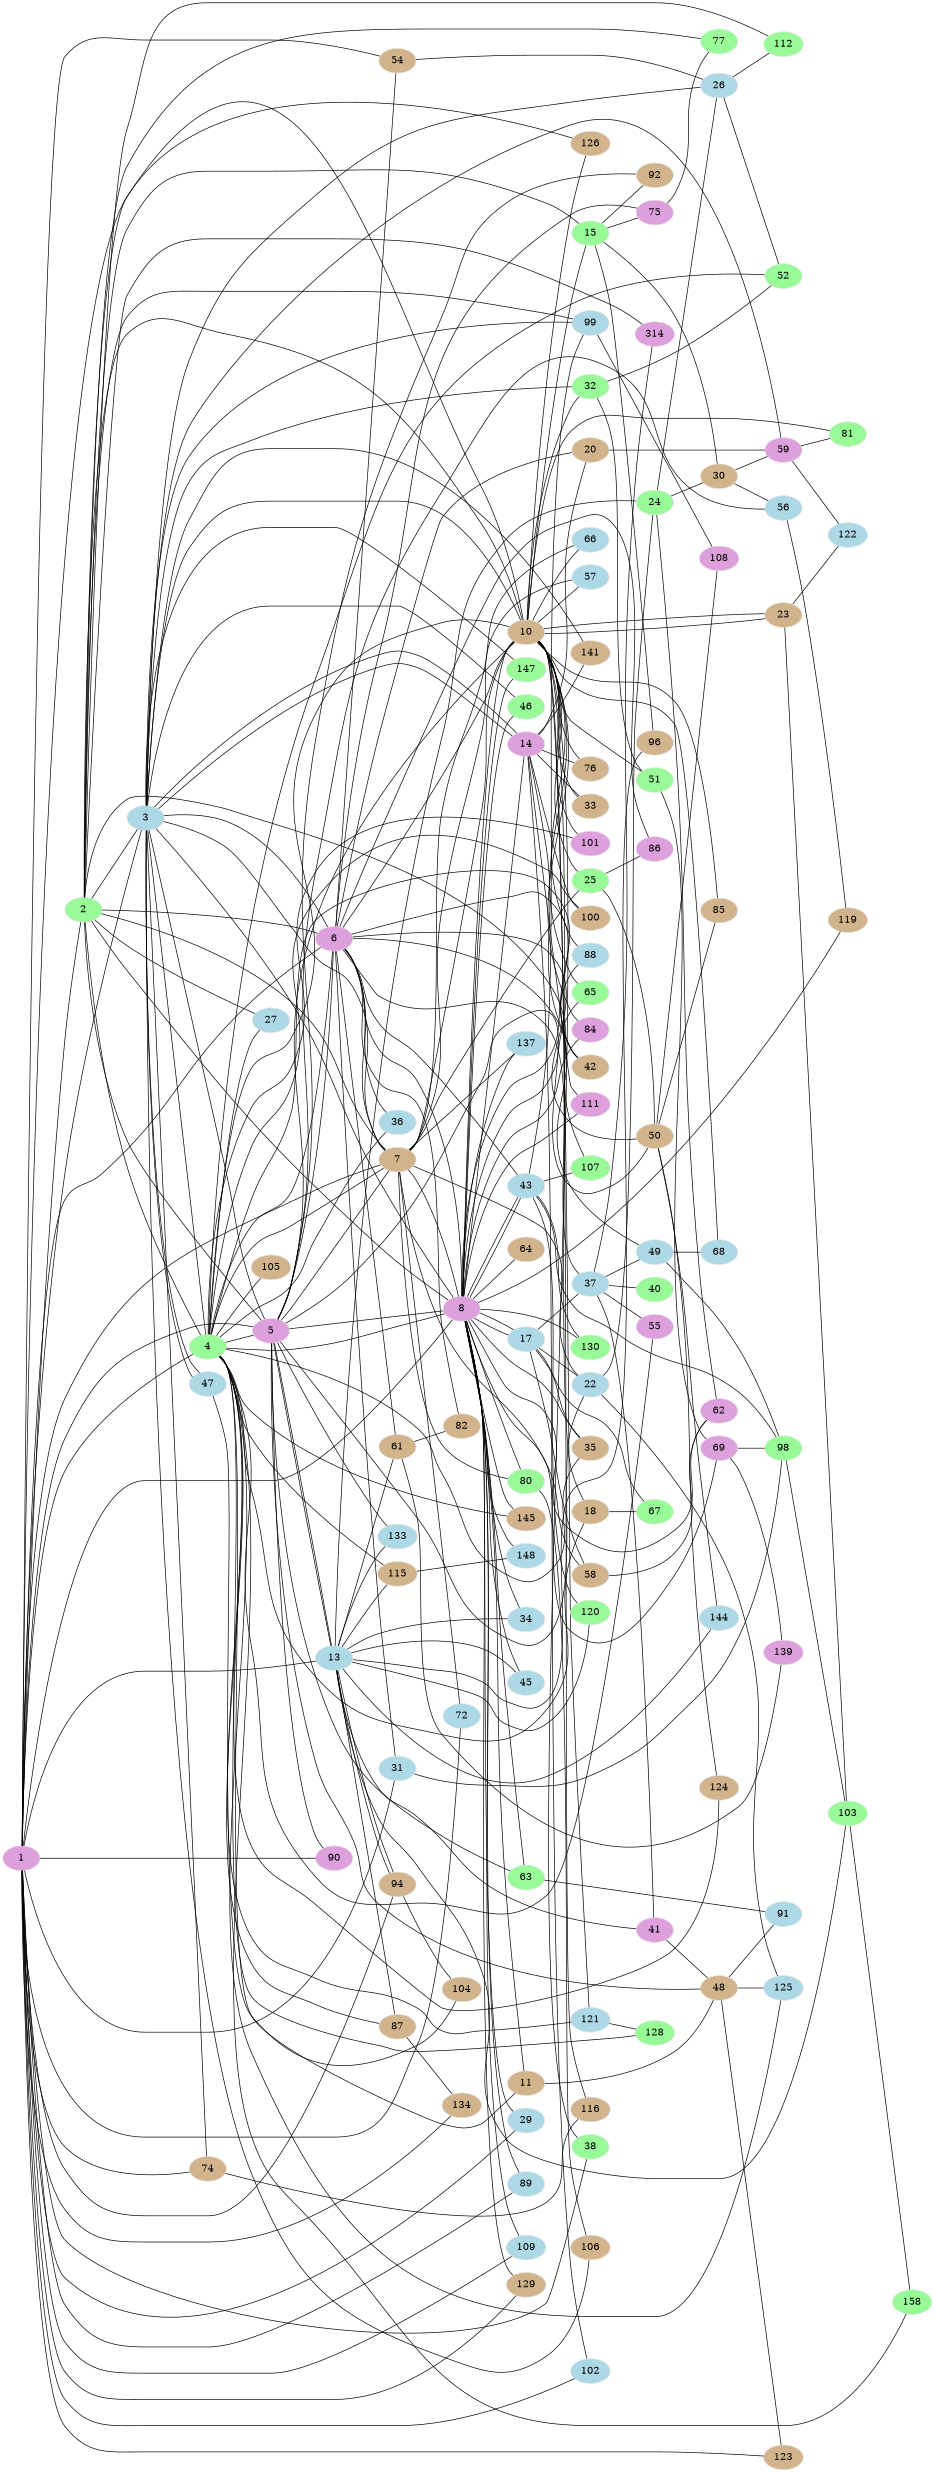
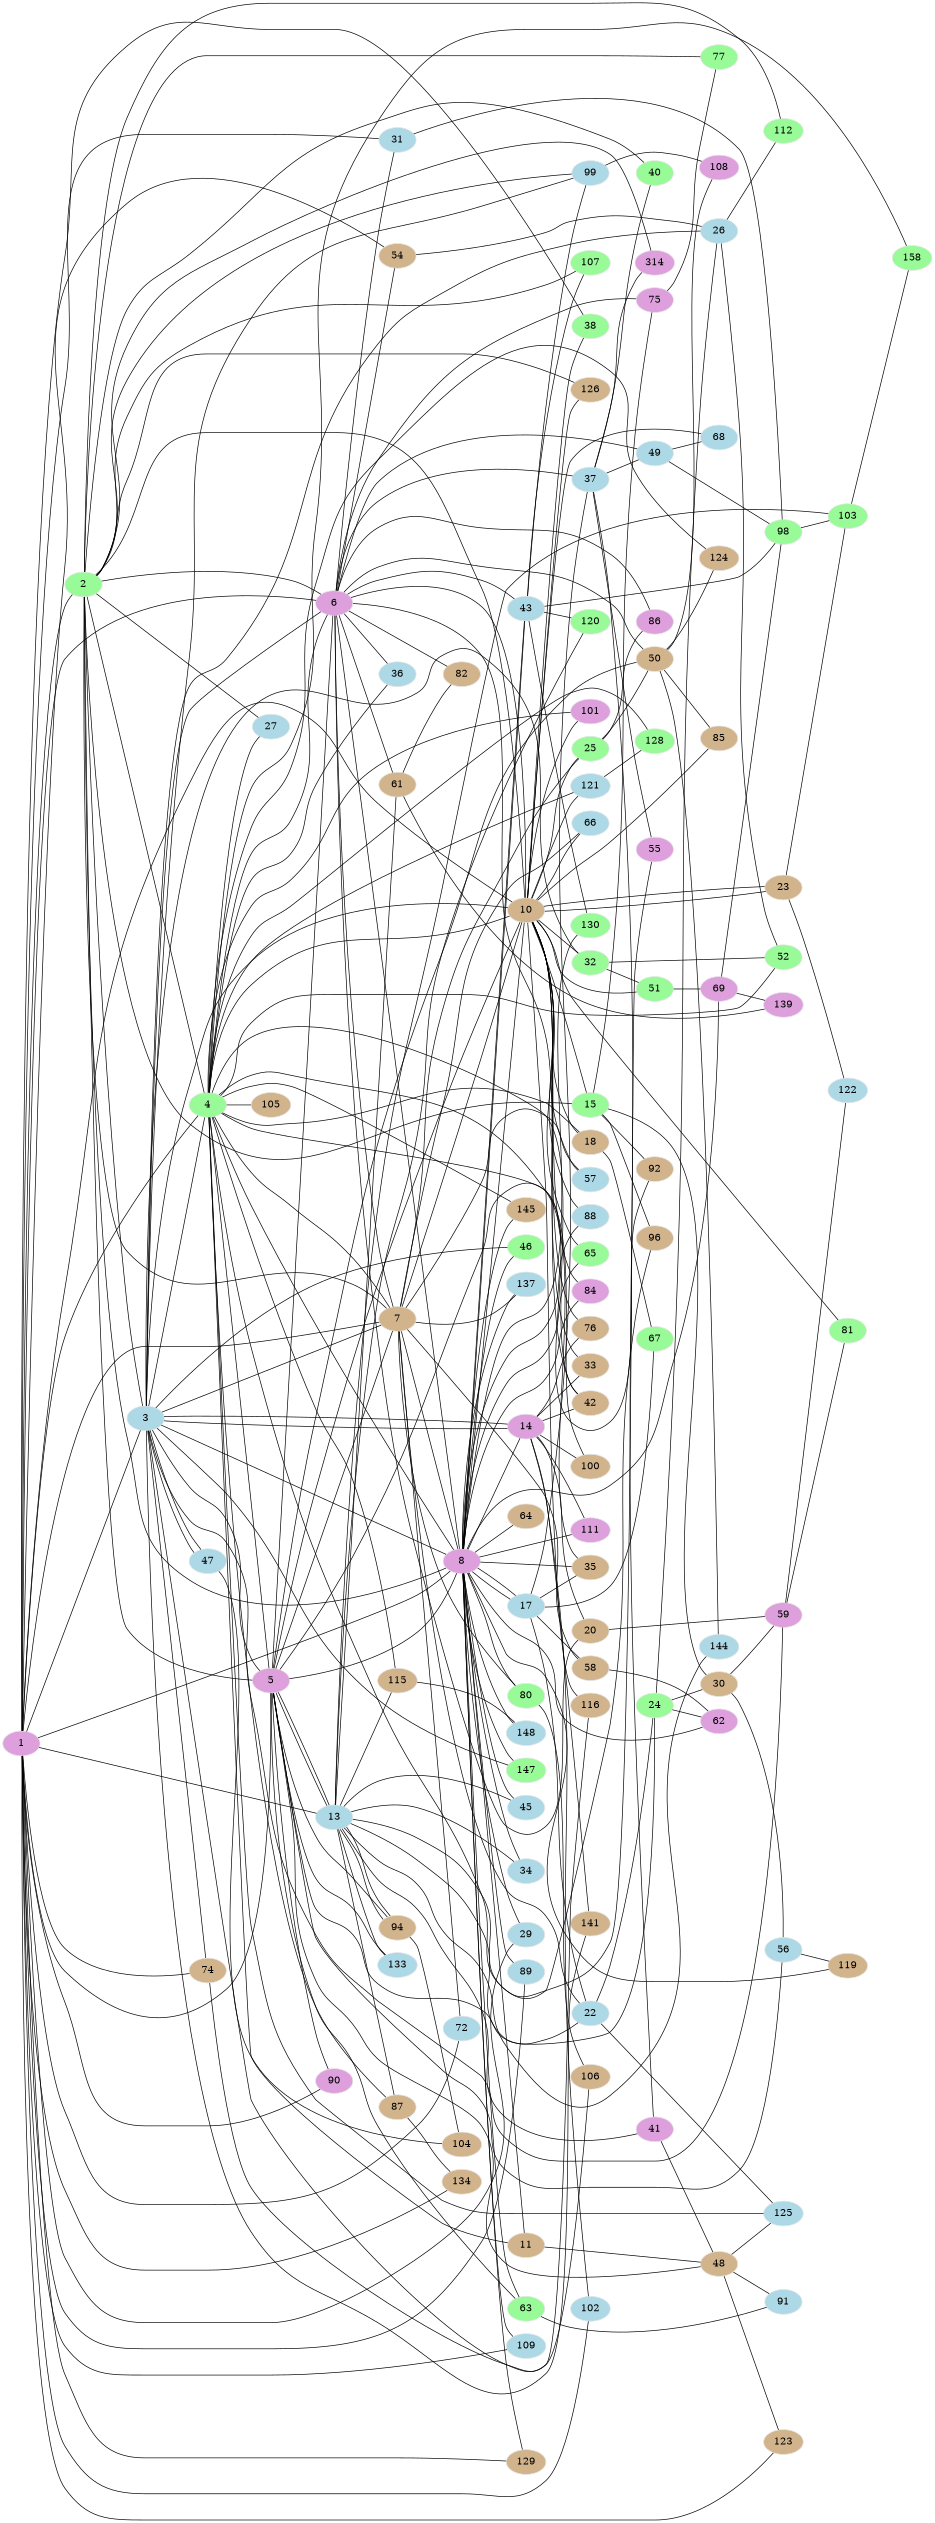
none -> (251, 200)
(165, 2216) -> (307, 1817)
